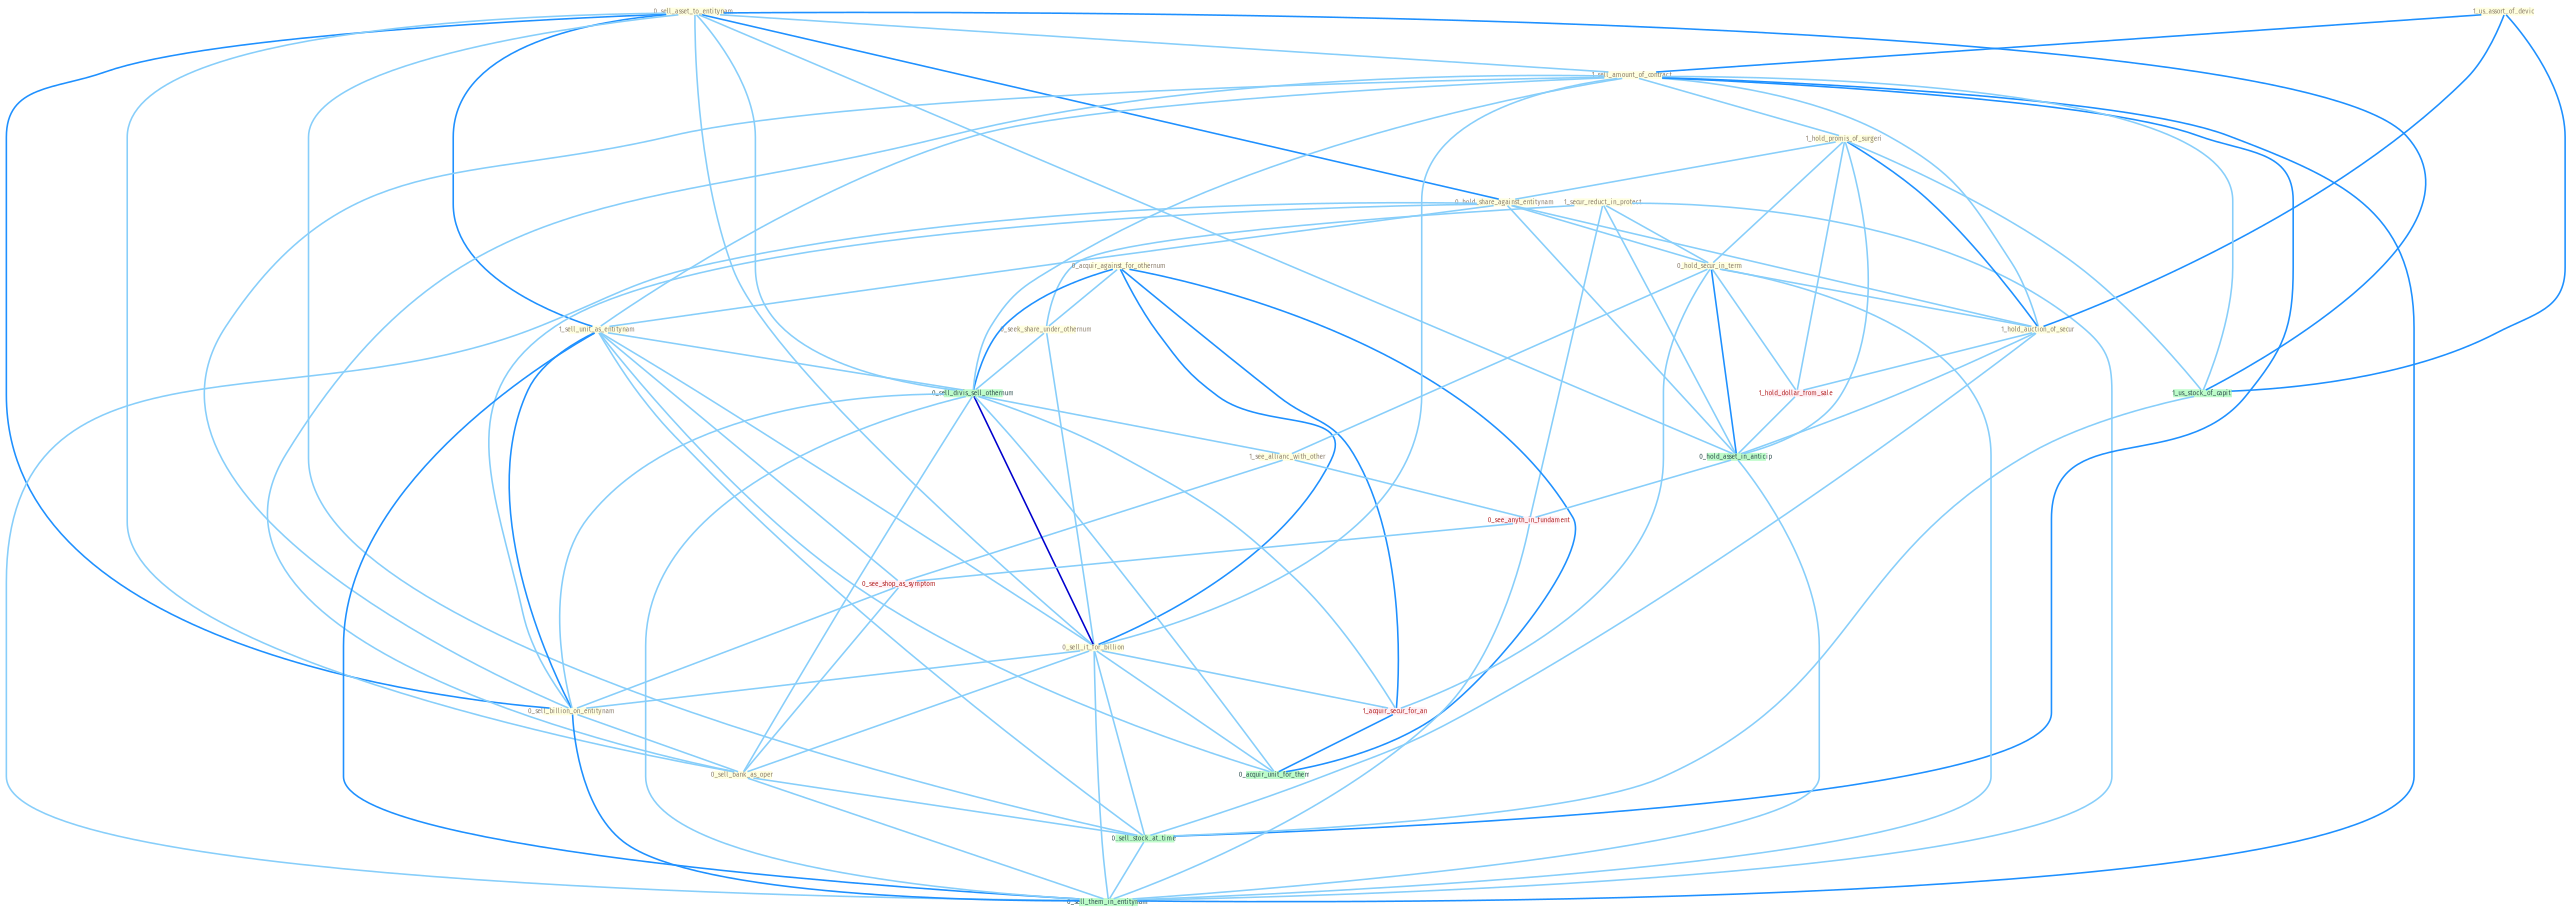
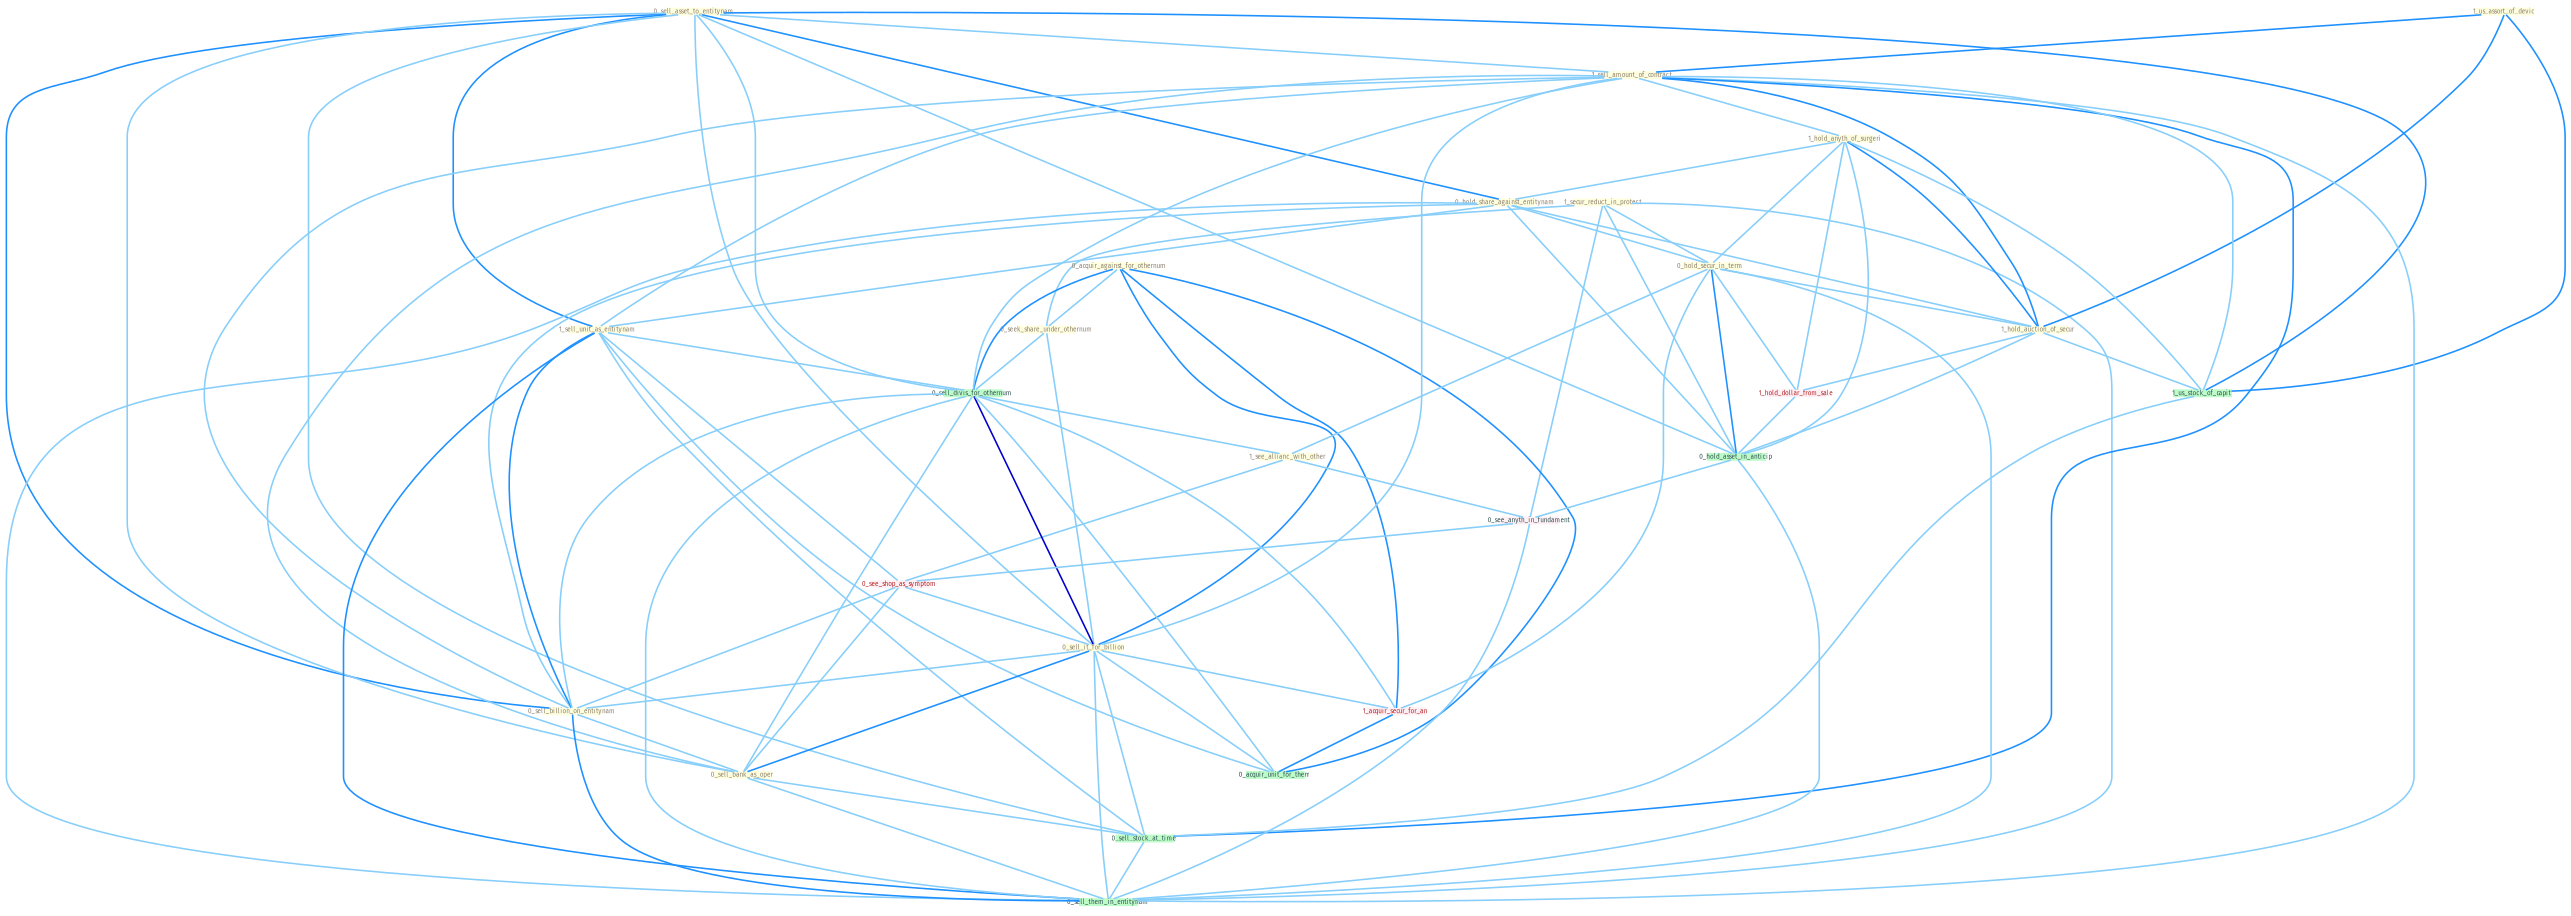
(1845, 139) -> (1845, 139)
(1894, 139) -> (1894, 139)
(973, 393) -> (973, 393)
(848, 487) -> (997, 616)
(1530, 520) -> (1530, 520)
(1615, 625) -> (2121, 362)
(918, 711) -> (918, 711)
(2414, 772) -> (2414, 772)
